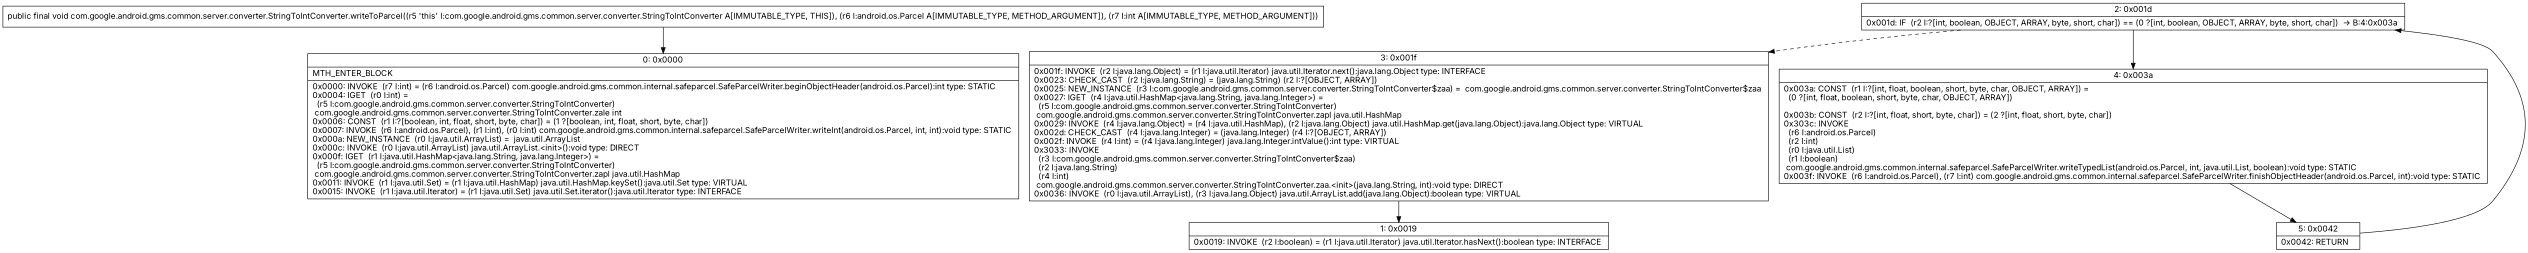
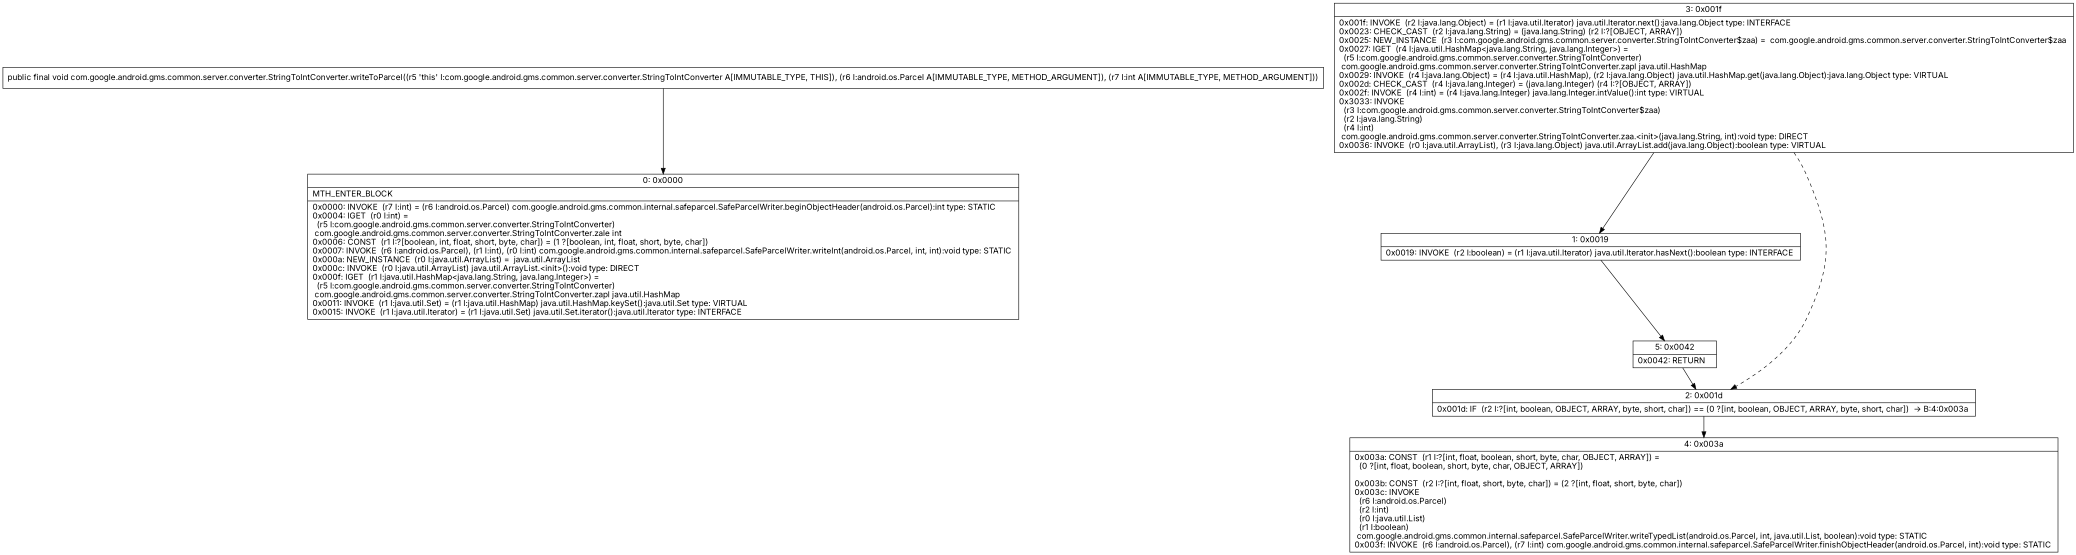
(1867, 39) -> (1821, 283)
(1819, 124) -> (1389, 493)
(2260, 201) -> (1631, 298)
